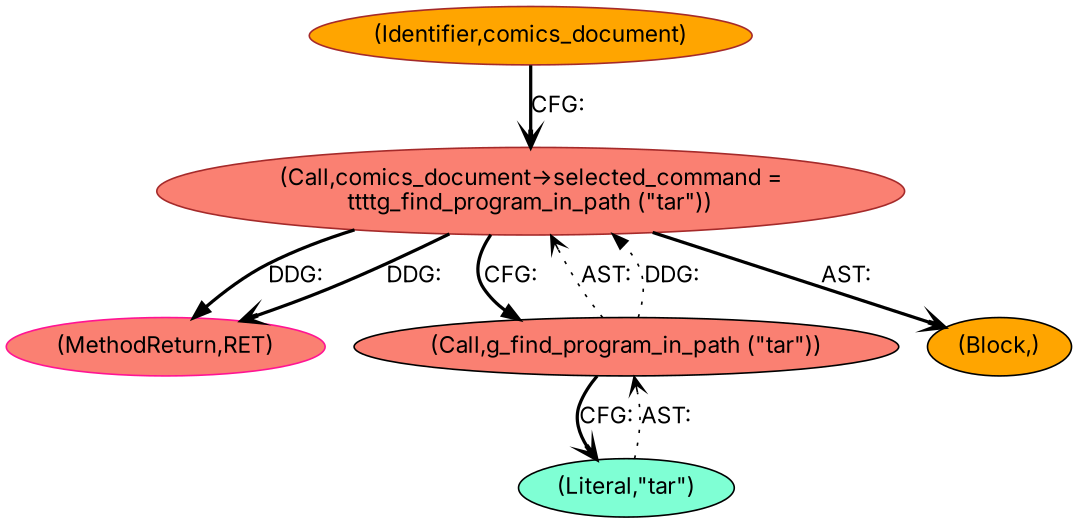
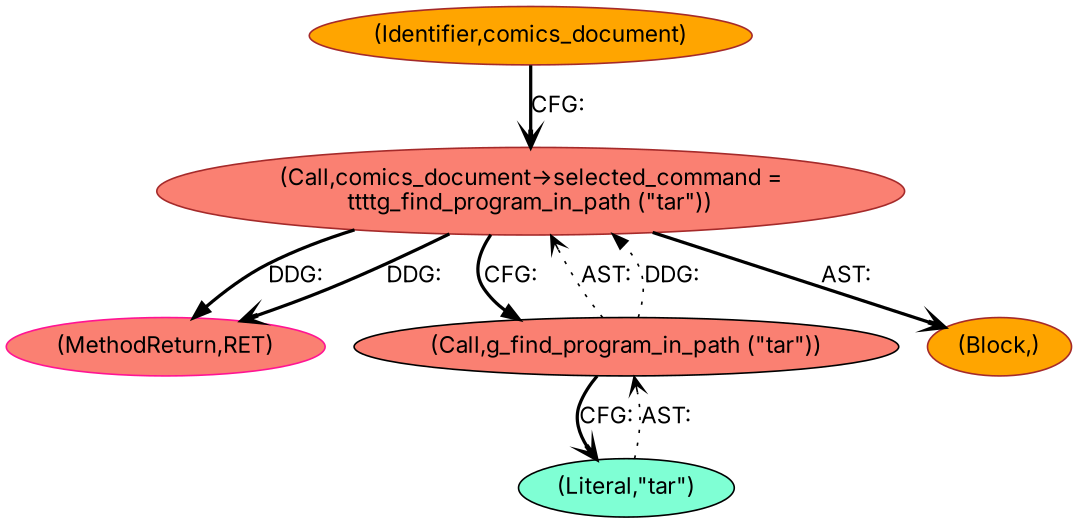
(1000, 347) -> (1000, 347)
